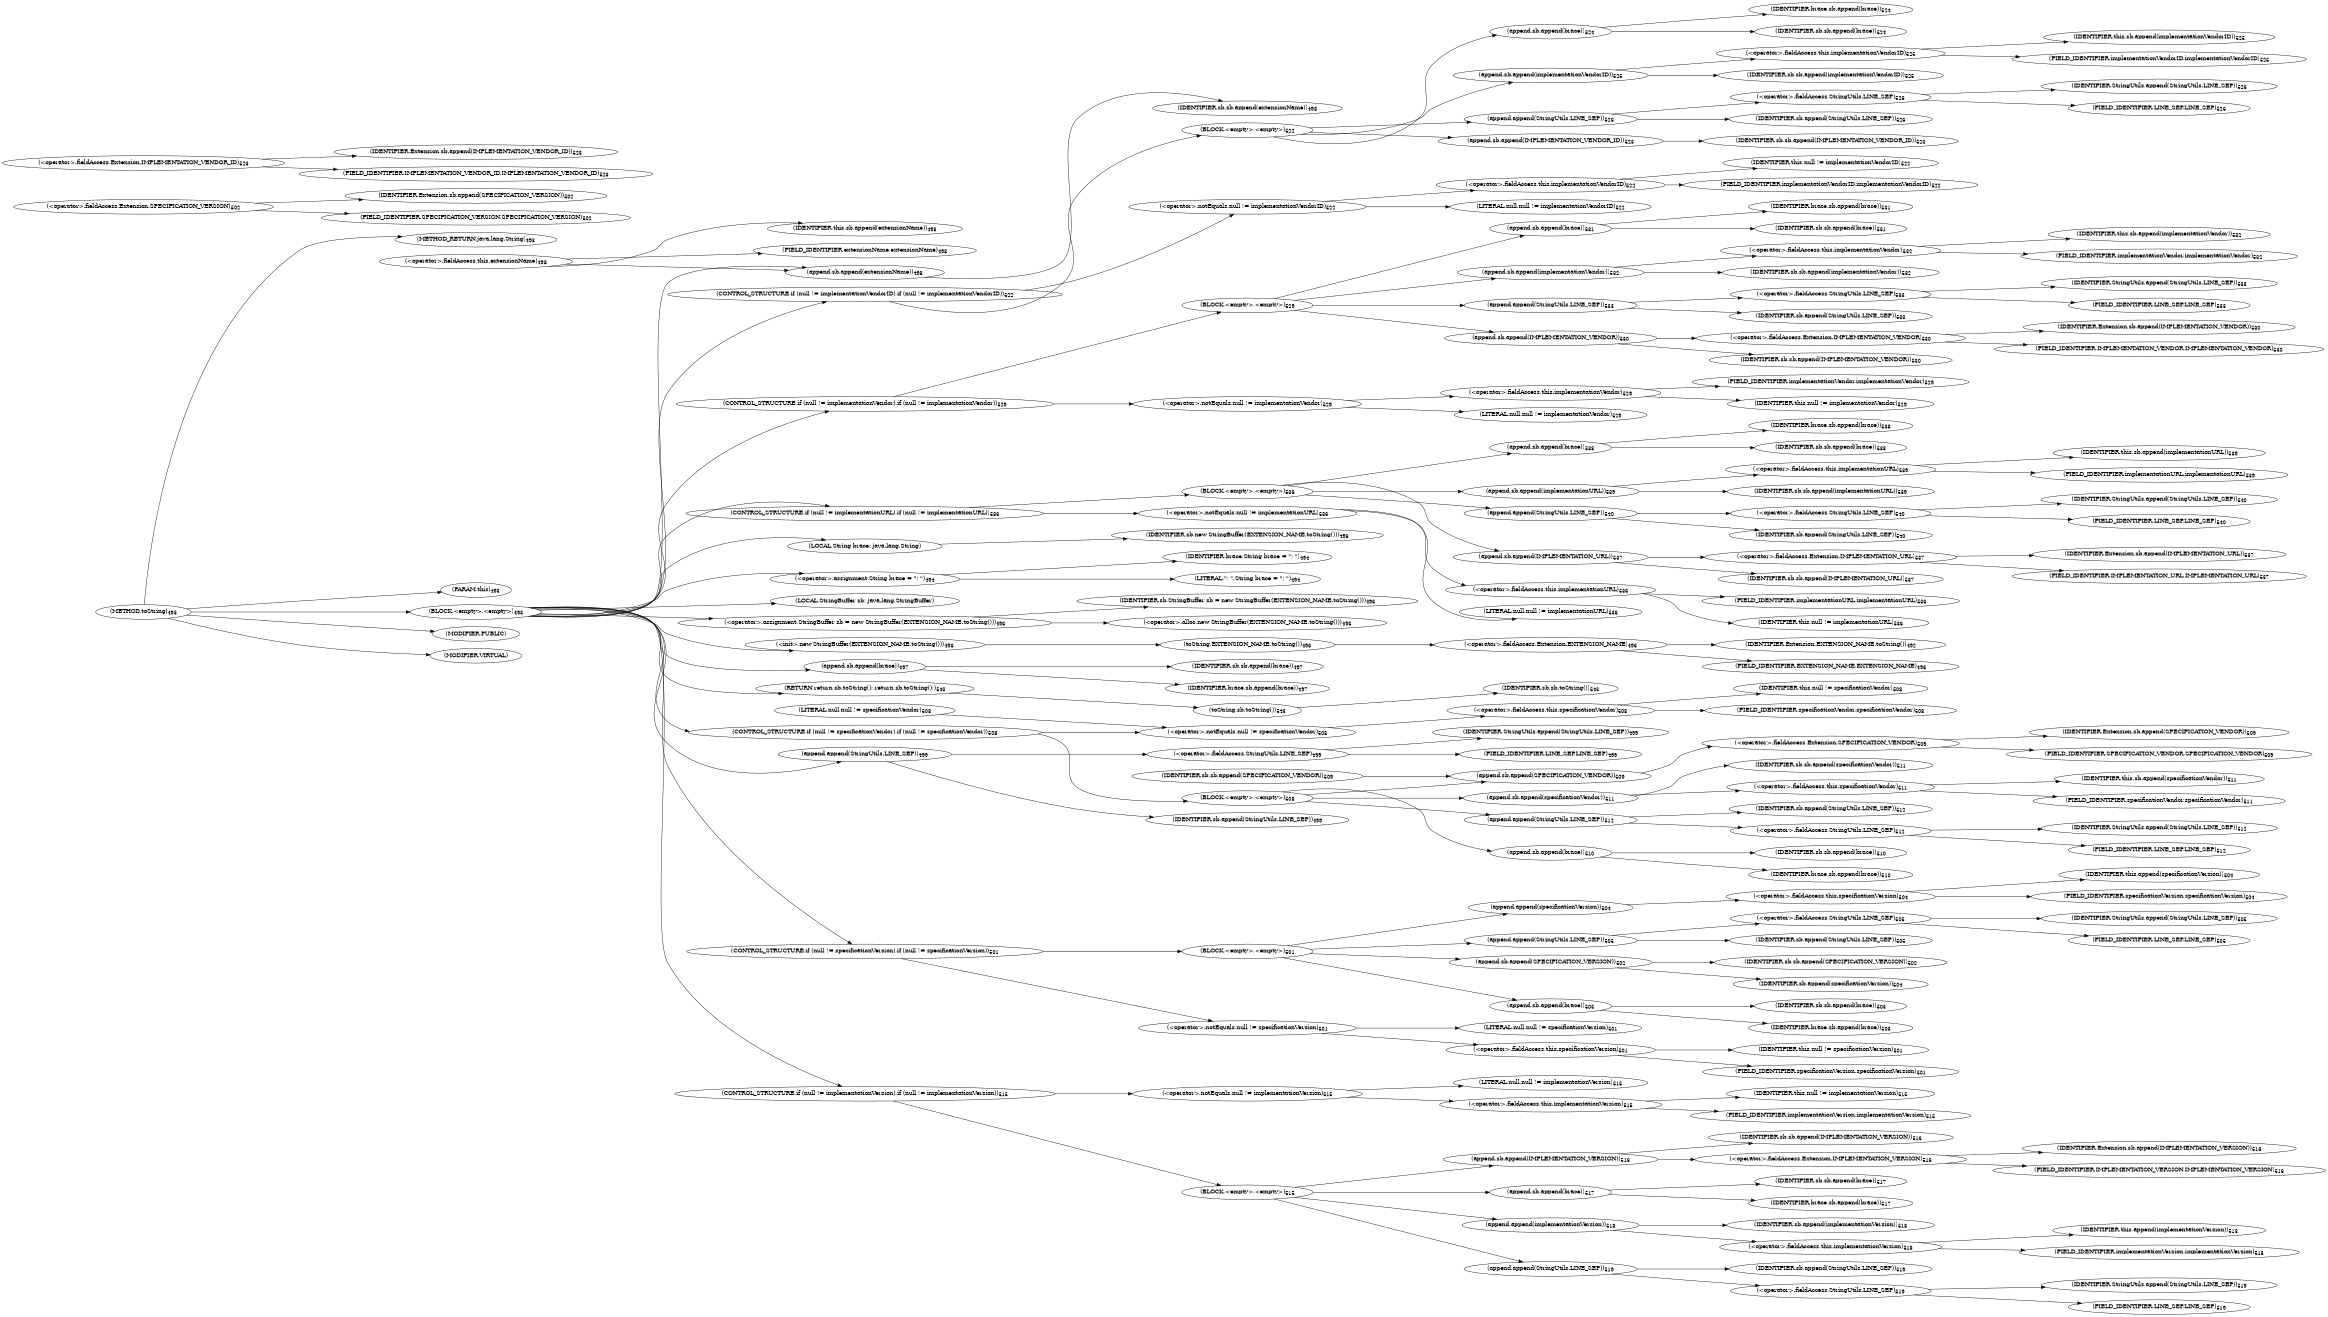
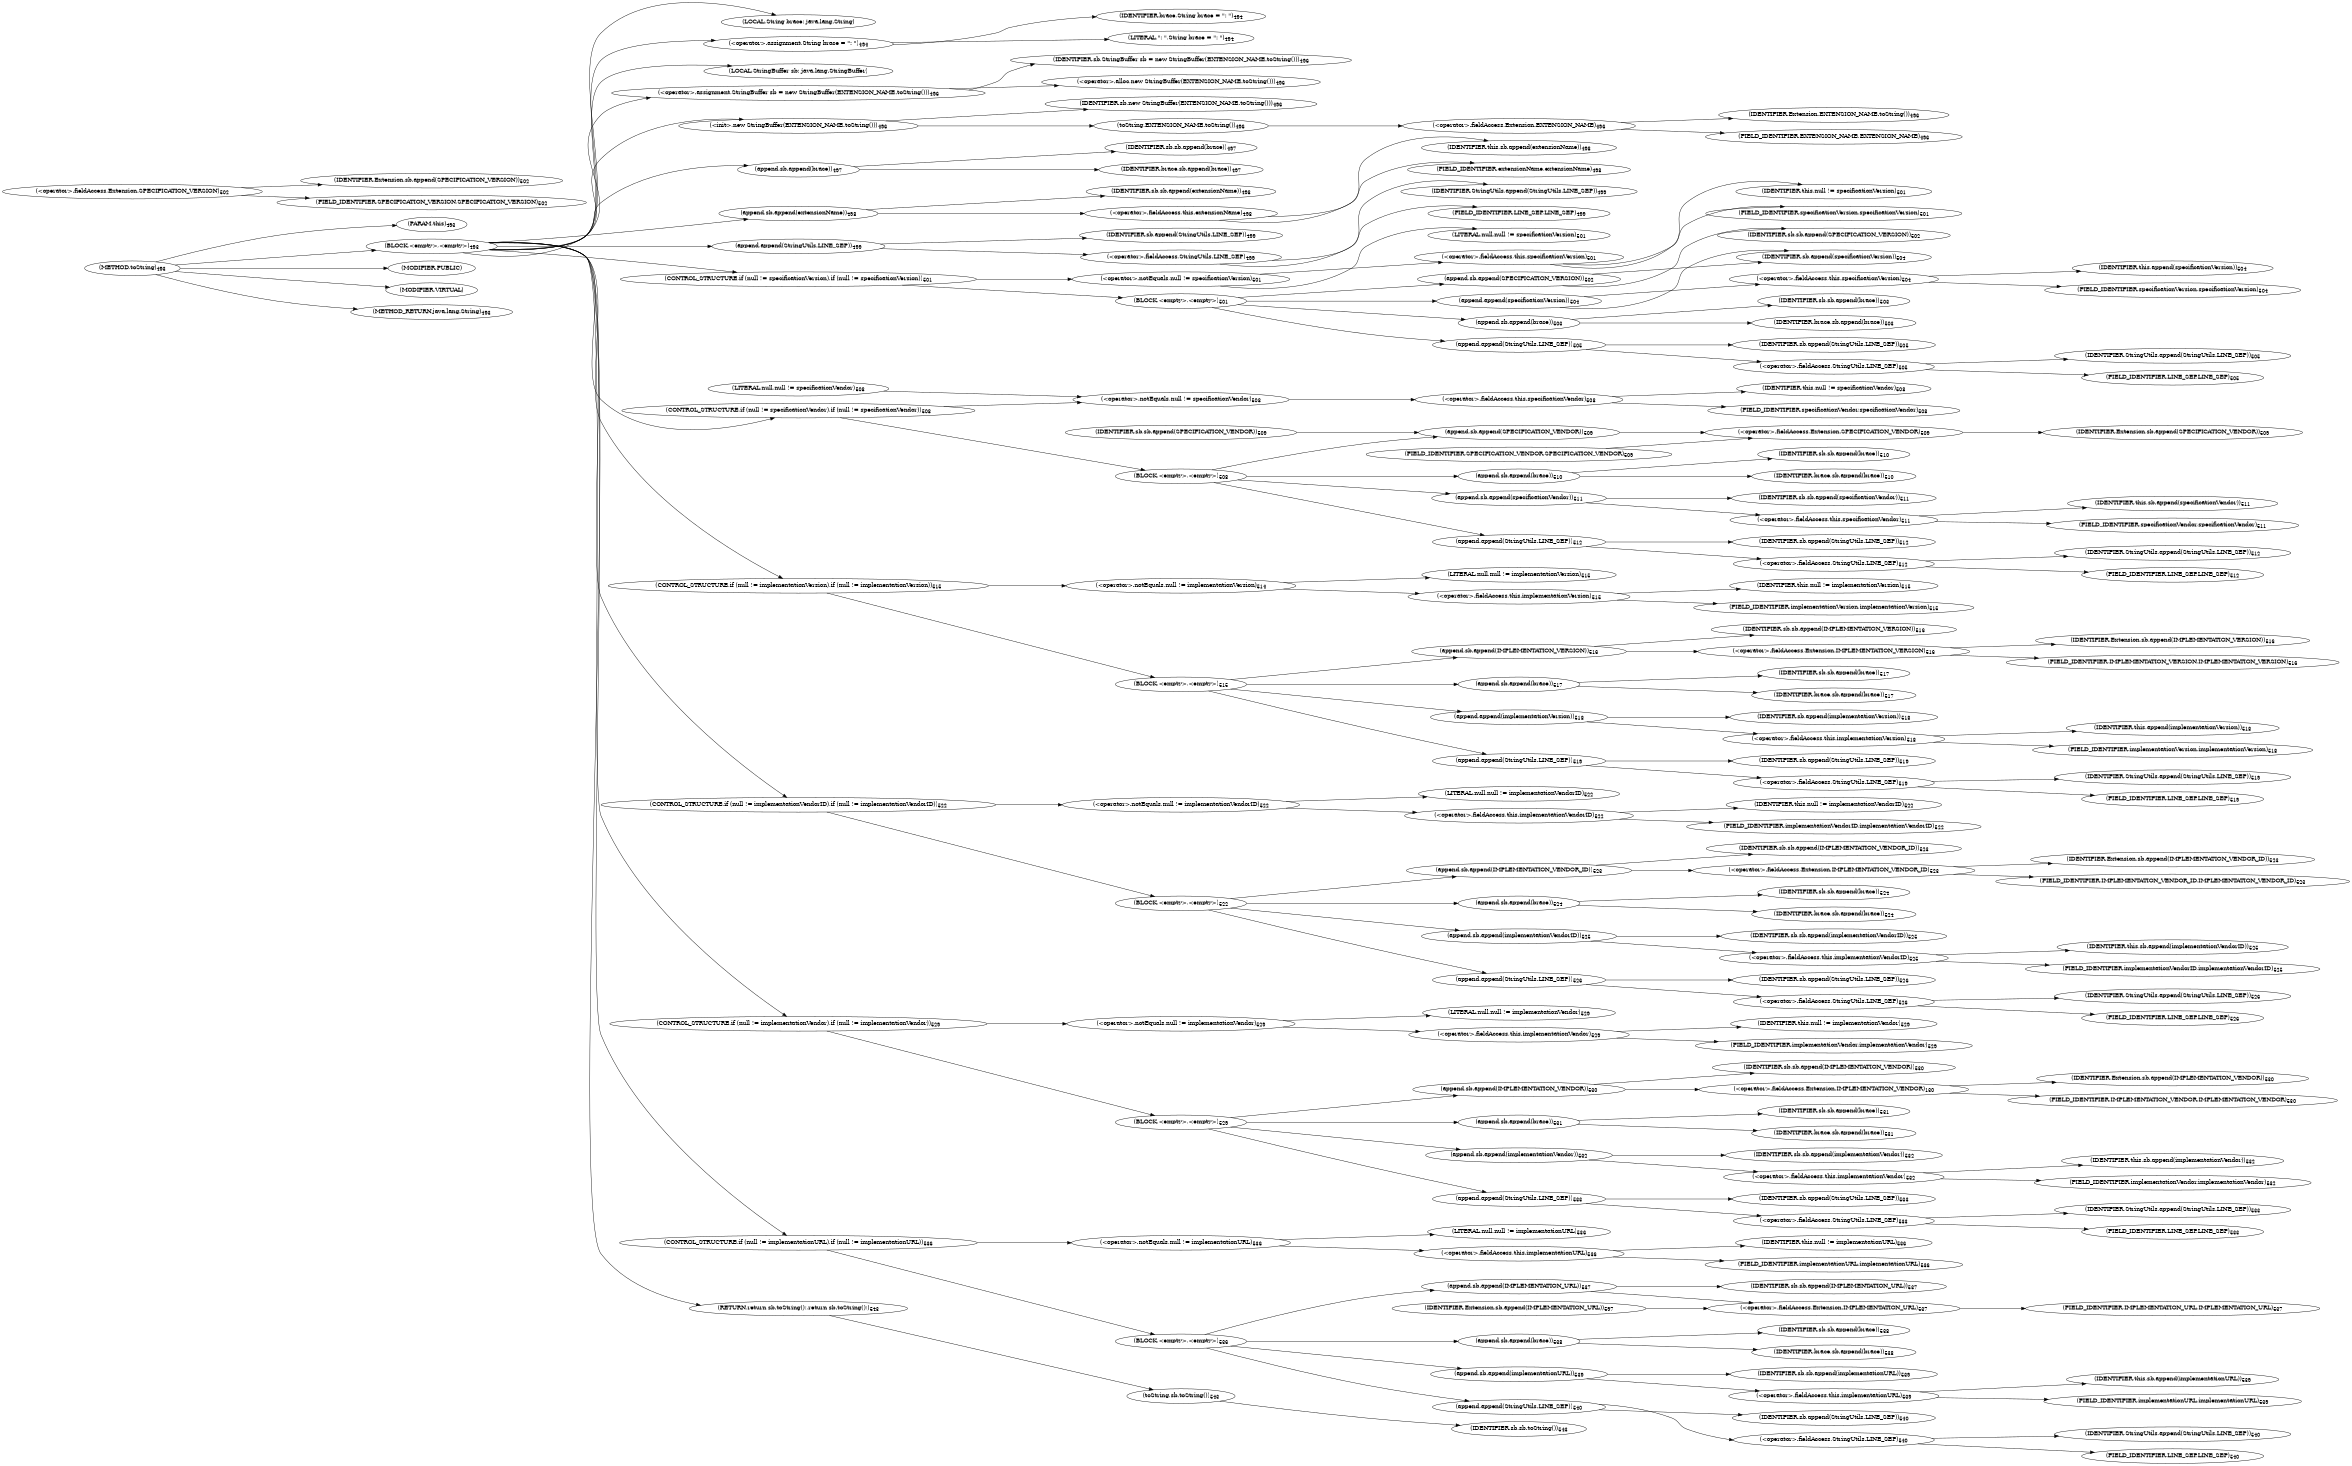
(676, 267) -> (979, 214)
none -> (1676, 286)
(1926, 338) -> (1930, 1089)
(1031, 542) -> (985, 115)
(2249, 554) -> (1609, 1308)
(1992, 556) -> (1675, 1309)
(1911, 644) -> (1915, 114)
(1986, 749) -> (1677, 443)
none -> (1660, 871)
(1328, 1093) -> (1261, 585)
